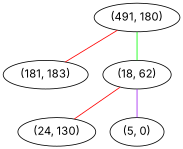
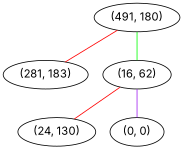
(46, 75) -> (46, 75)
(137, 75) -> (137, 75)
(137, 132) -> (137, 132)
